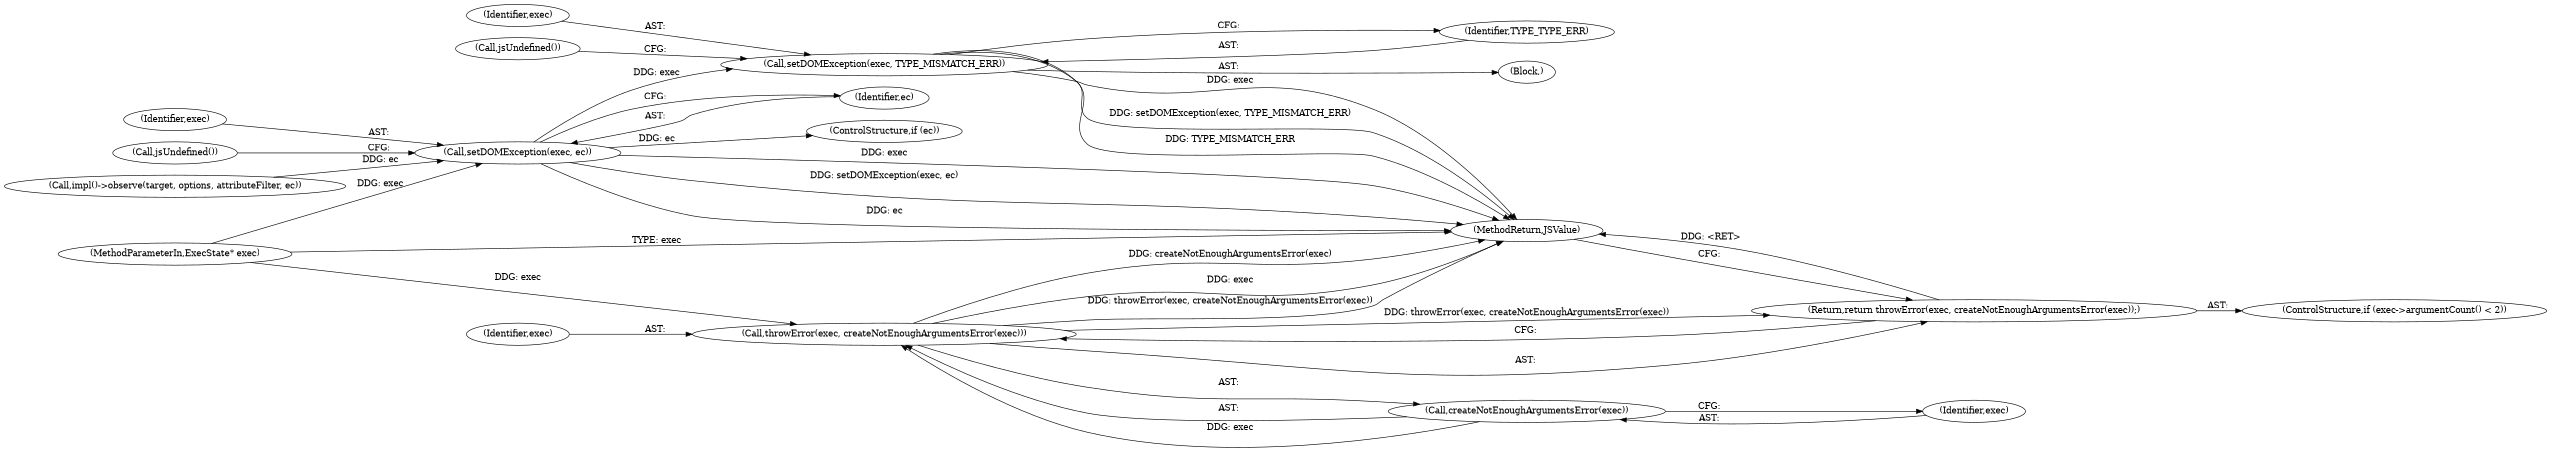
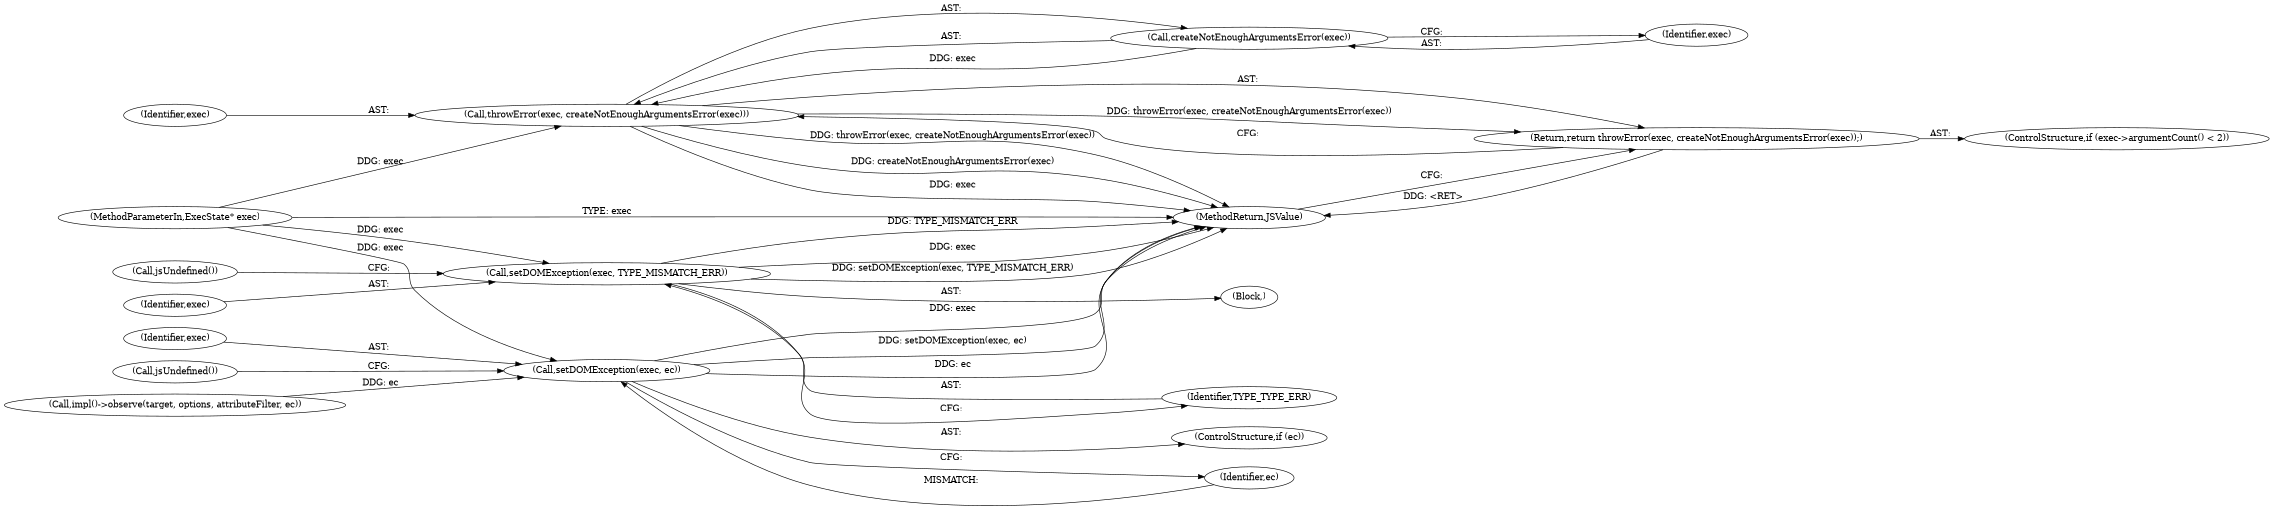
(625, 93) -> (403, 240)
(657, 116) -> (953, 481)
(657, 139) -> (953, 433)
